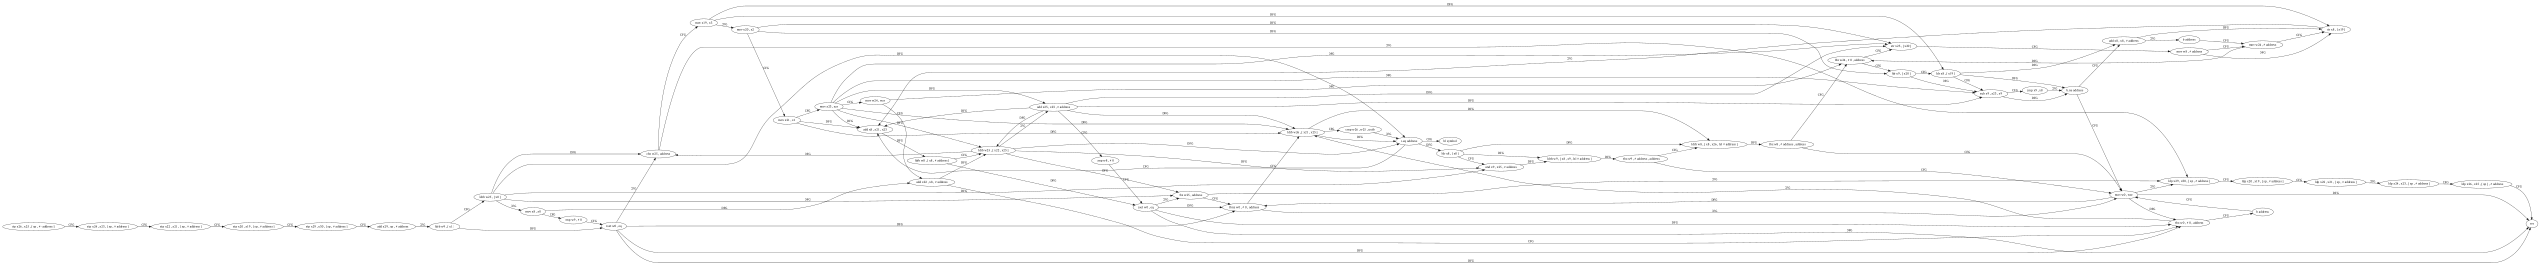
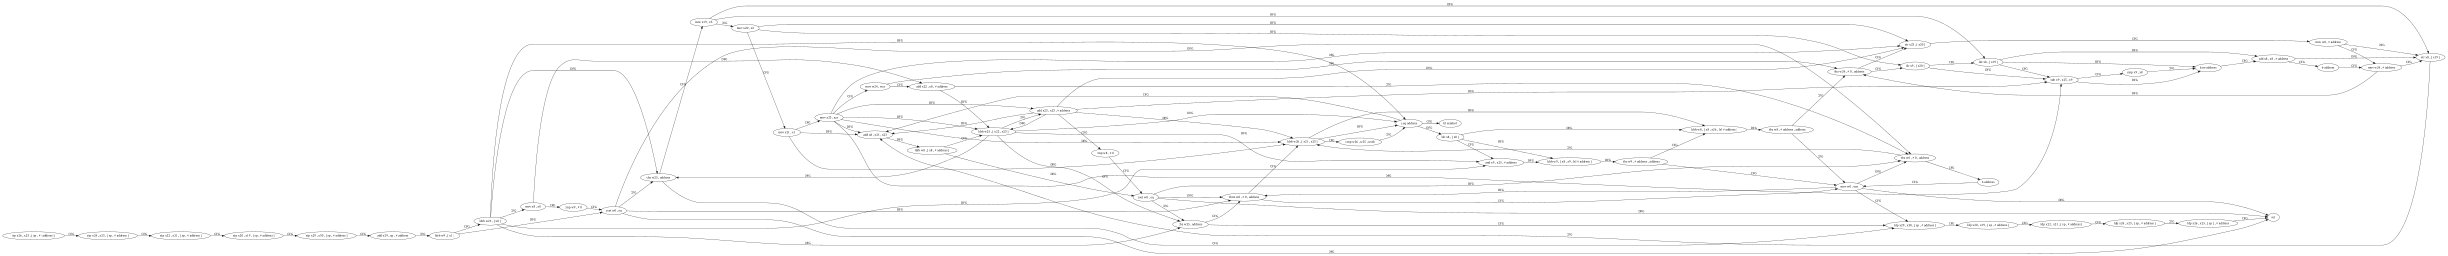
(2099, 142) -> none
